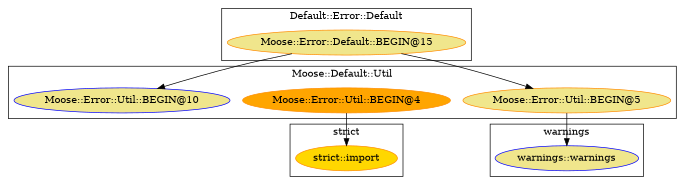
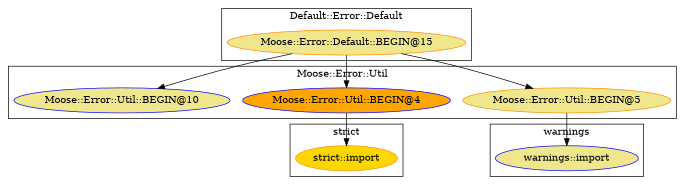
none -> (347, 71)
(342, 74) -> (342, 74)
(347, 100) -> (347, 100)
(567, 158) -> (567, 158)
